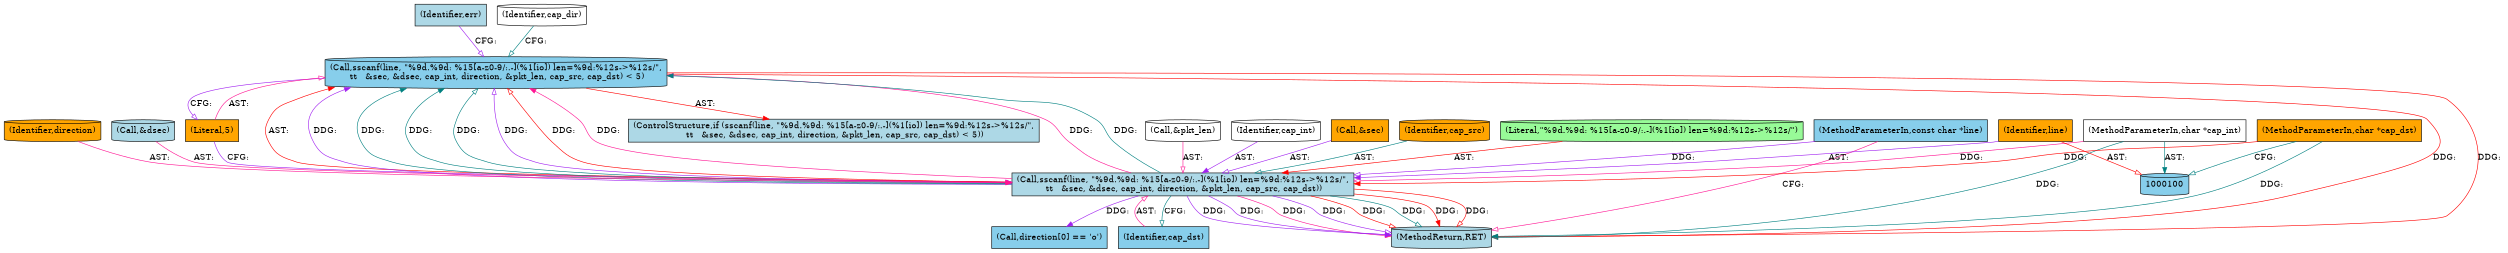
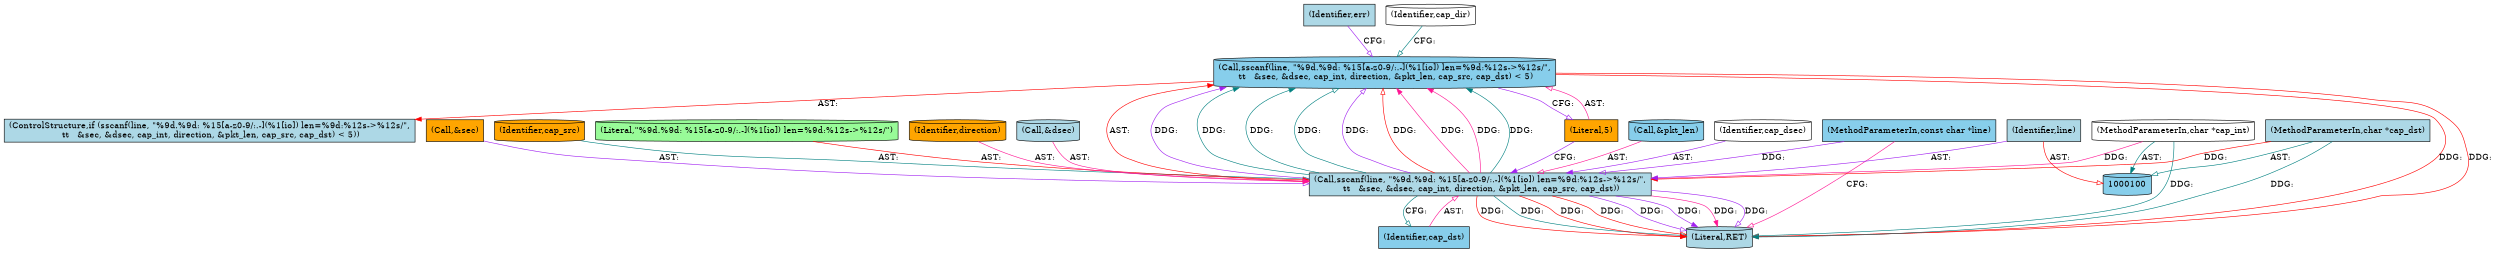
(1183, 131) -> (1666, 131)
(1276, 131) -> (1763, 131)
(2035, 131) -> (2044, 131)
(2165, 131) -> (2173, 131)
(2339, 131) -> (2348, 131)
(2267, 158) -> (2282, 158)
(1049, 238) -> none
(1442, 238) -> (1719, 238)
